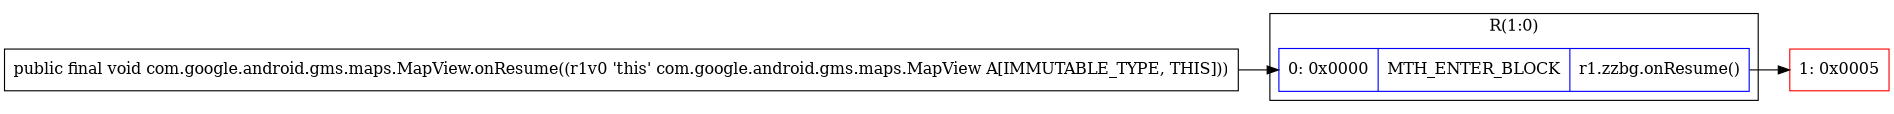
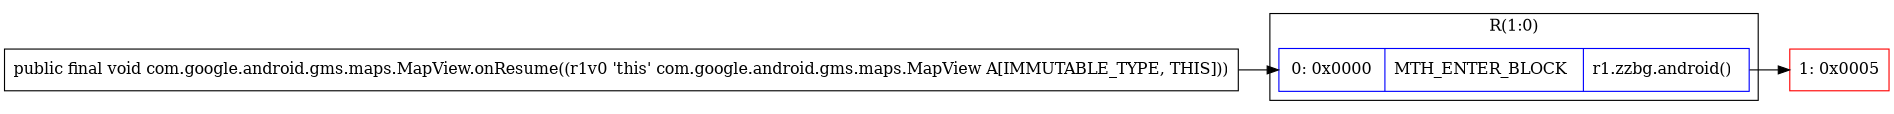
(1660, 69) -> (1662, 69)
